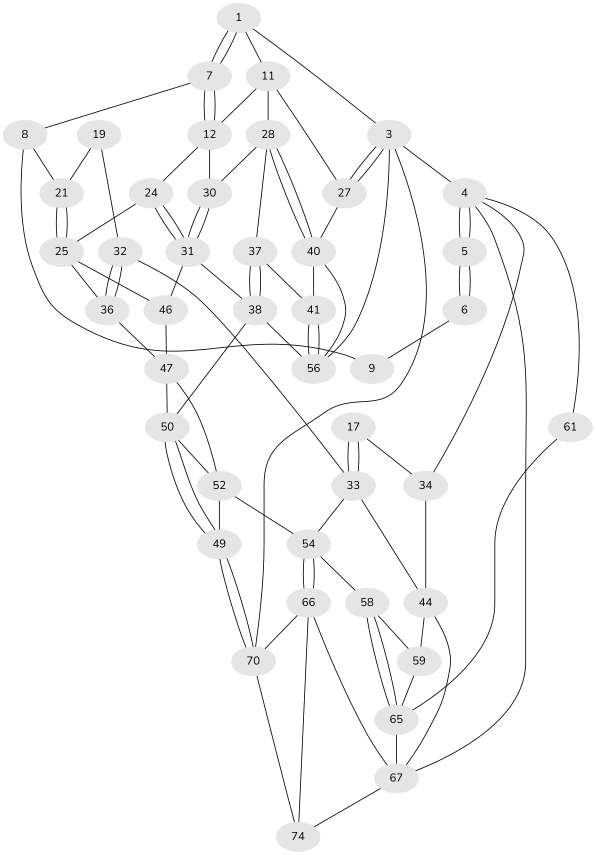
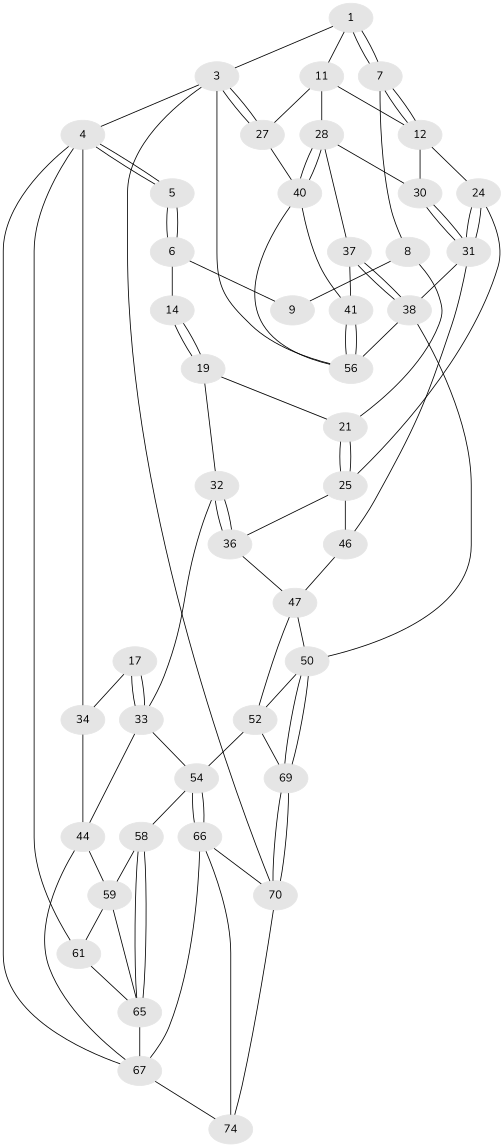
none -> (172, 310)
(219, 544) -> (286, 778)
none -> (94, 925)
